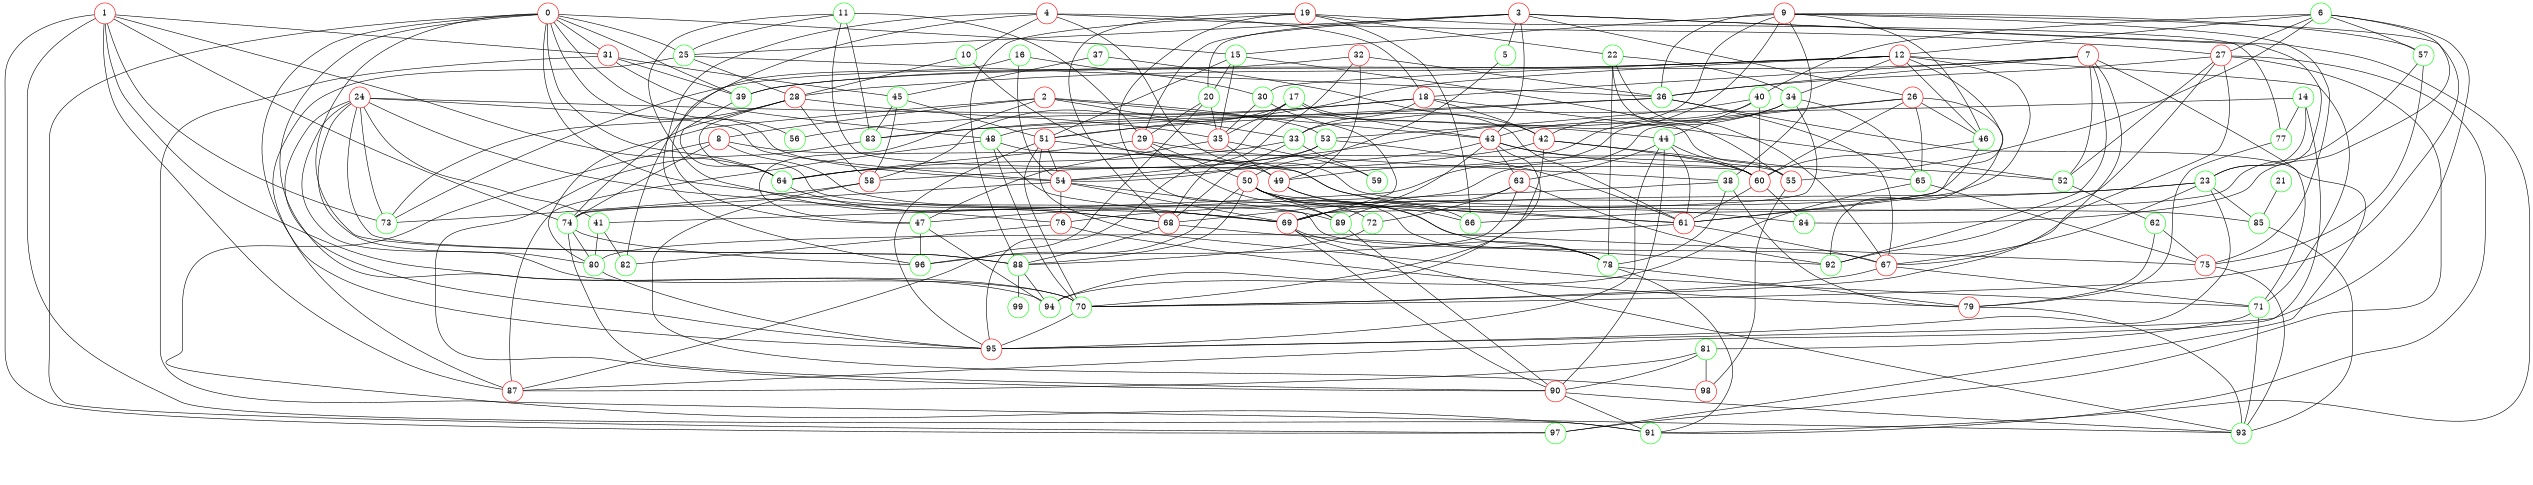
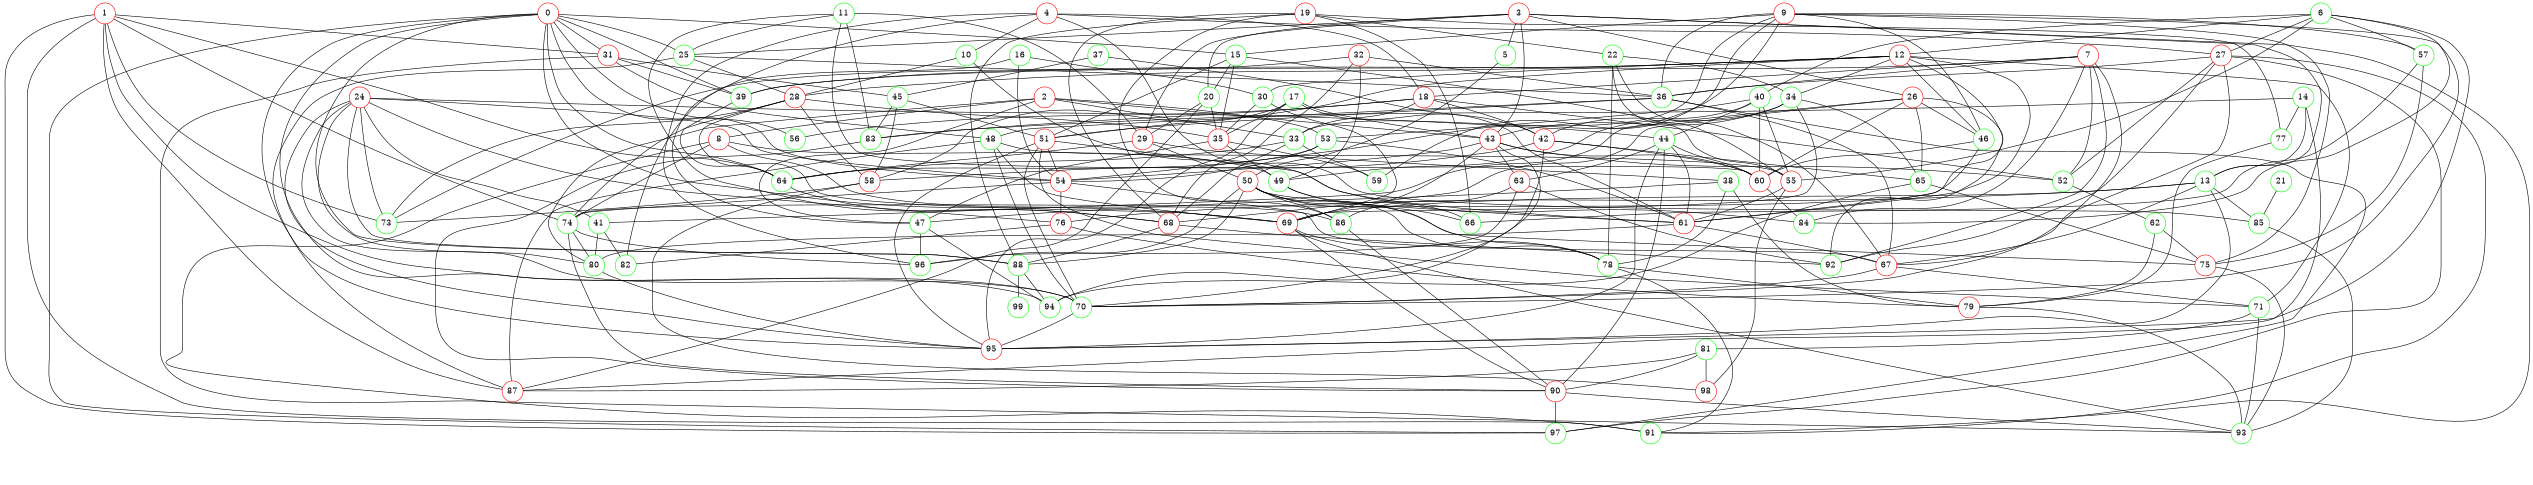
(1810, 98) -> (1597, 127)
none -> (1775, 138)
(2251, 142) -> (1996, 187)
(1279, 181) -> (1279, 181)
(2205, 181) -> (2205, 181)
(1159, 200) -> none
(1723, 204) -> (1739, 206)
(1341, 223) -> (1341, 223)
(1372, 223) -> none
(1603, 412) -> (1556, 412)
